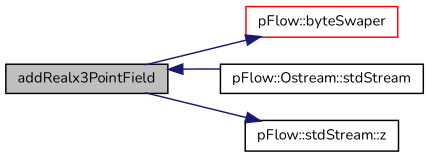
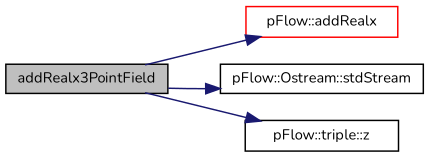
(322, 22) -> (322, 22)
(202, 69) -> (187, 89)
(322, 136) -> (322, 136)
